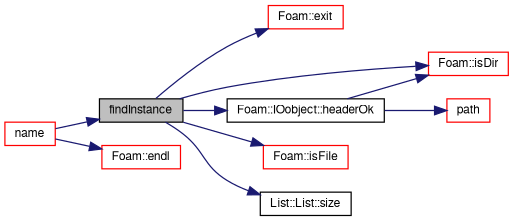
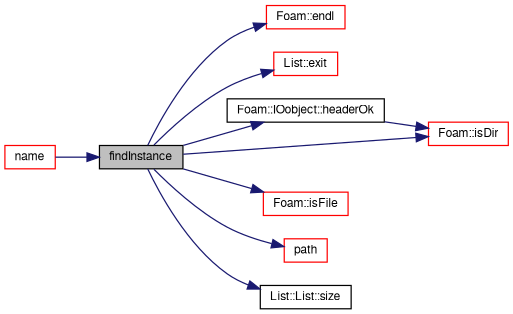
(306, 17) -> (306, 64)
(410, 110) -> (208, 215)
(73, 143) -> (191, 76)
